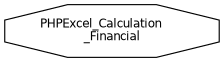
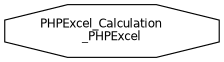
(112, 31) -> (112, 31)
